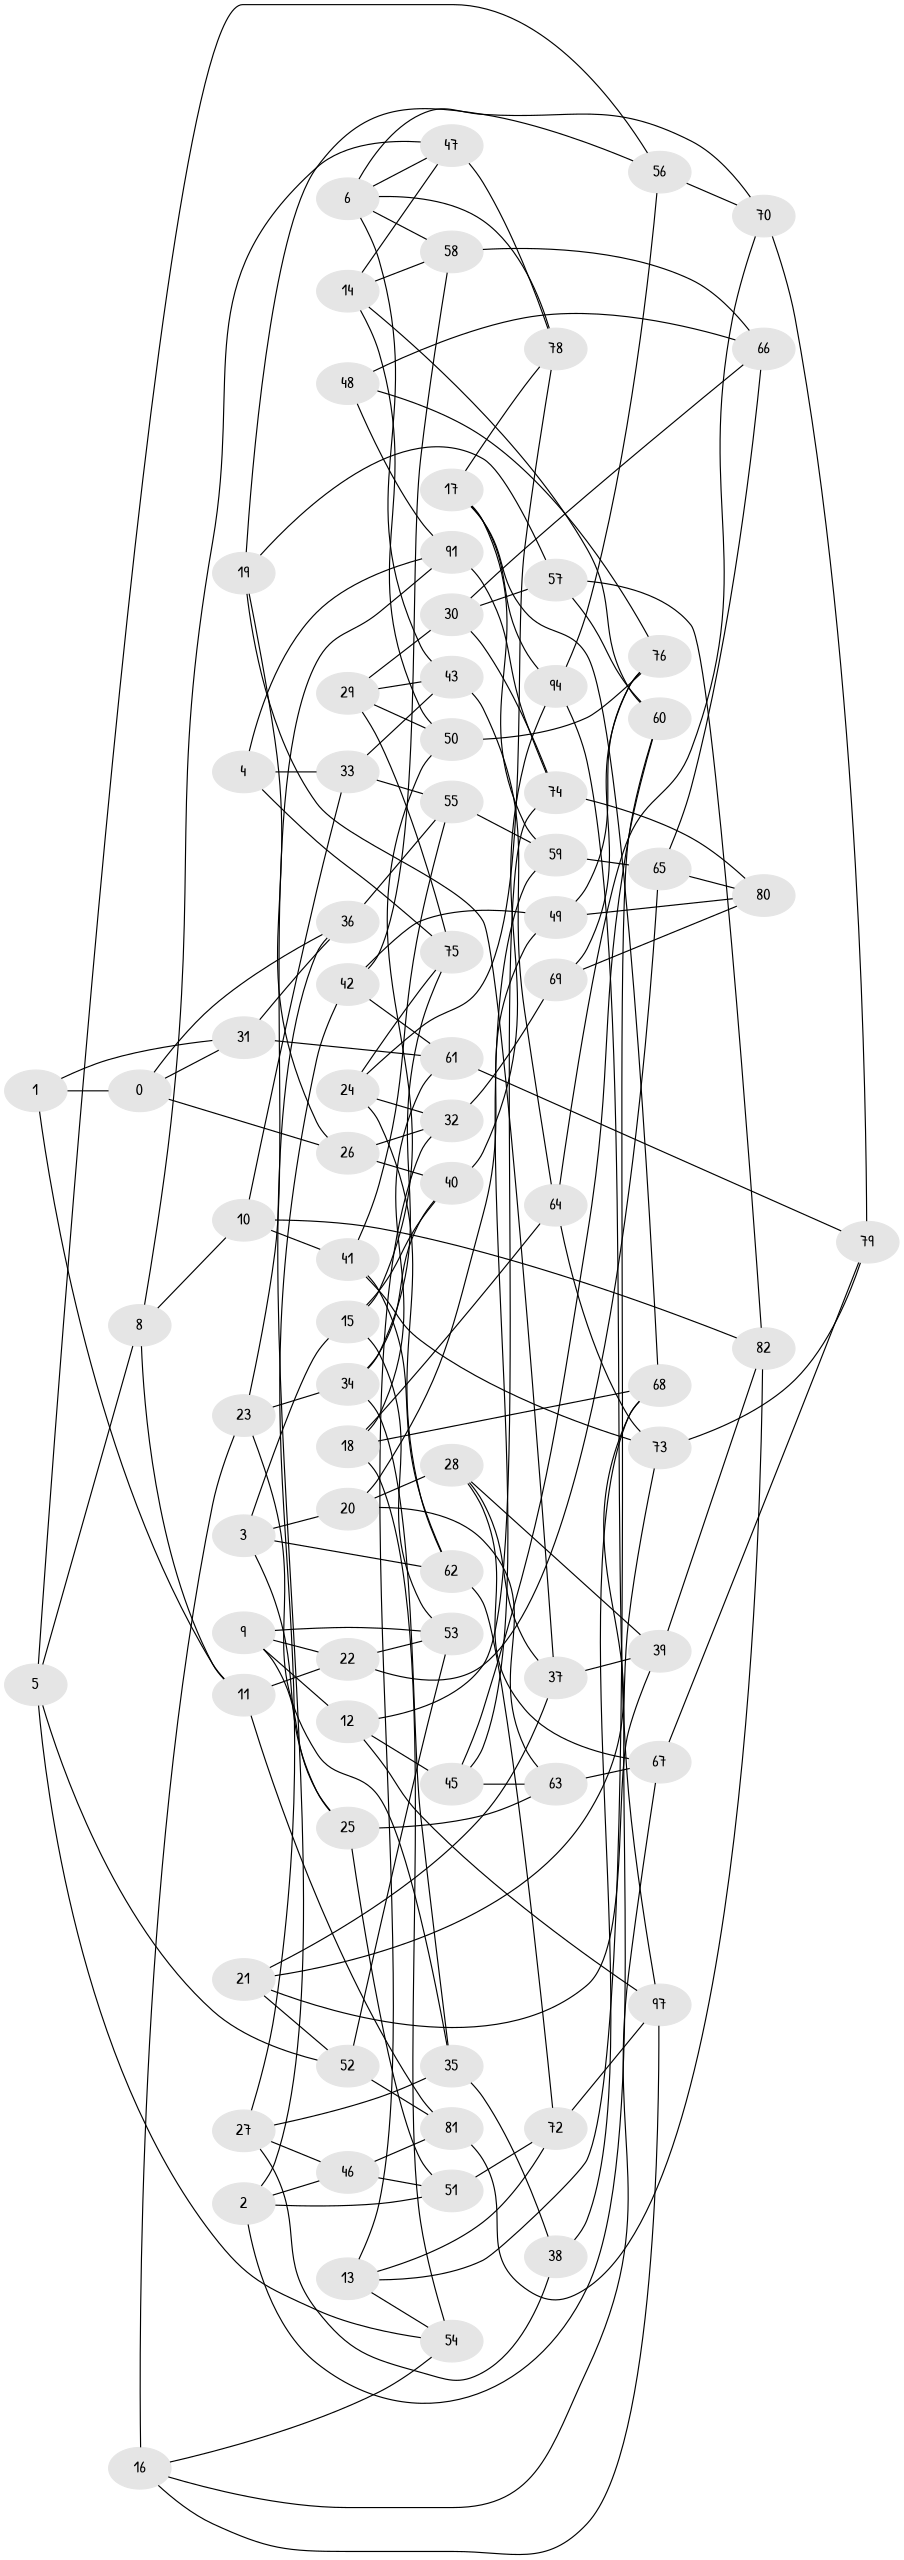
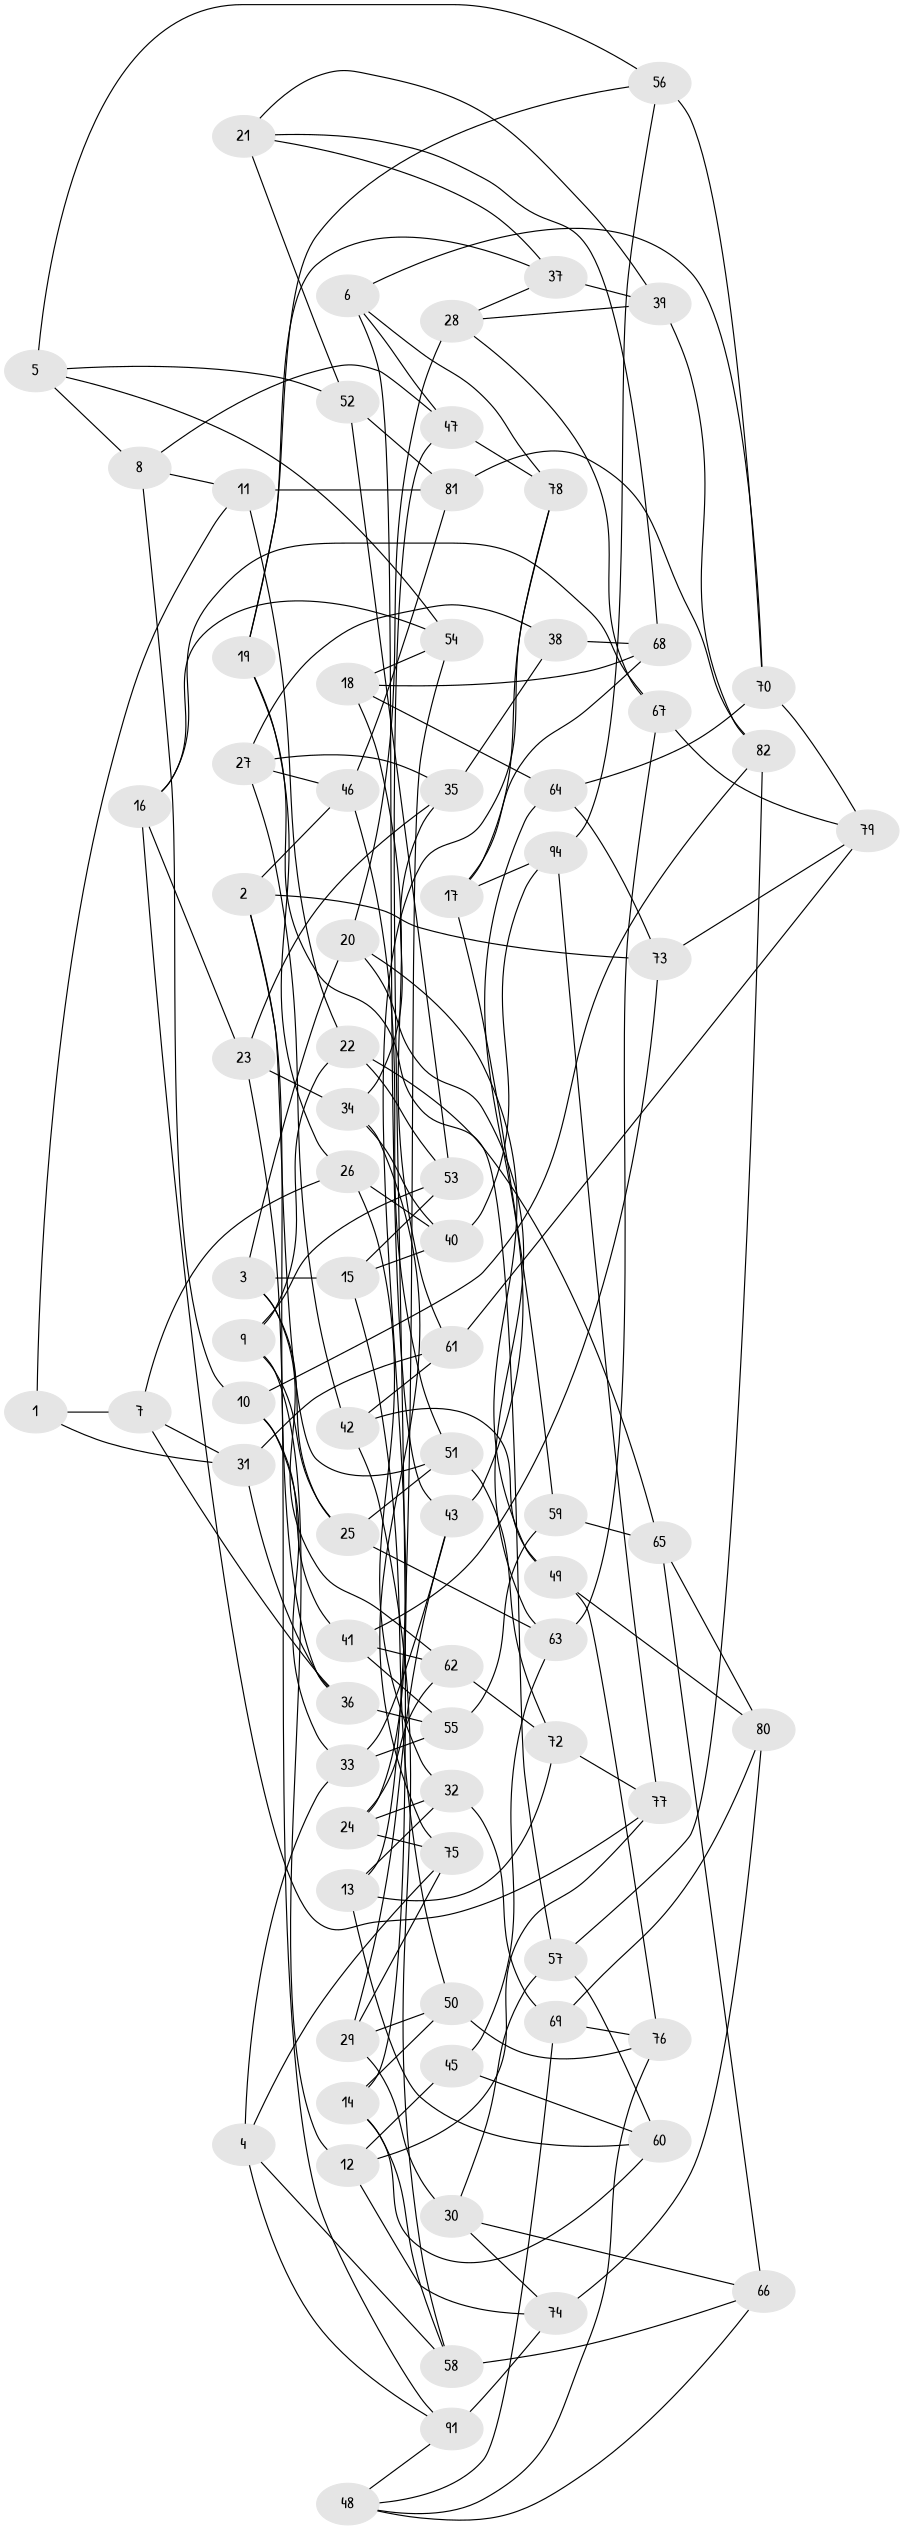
(403, 227) -> (352, 2260)
(140, 1091) -> (140, 1412)
(501, 1319) -> none
(660, 2005) -> (660, 1803)
none -> (517, 2324)
